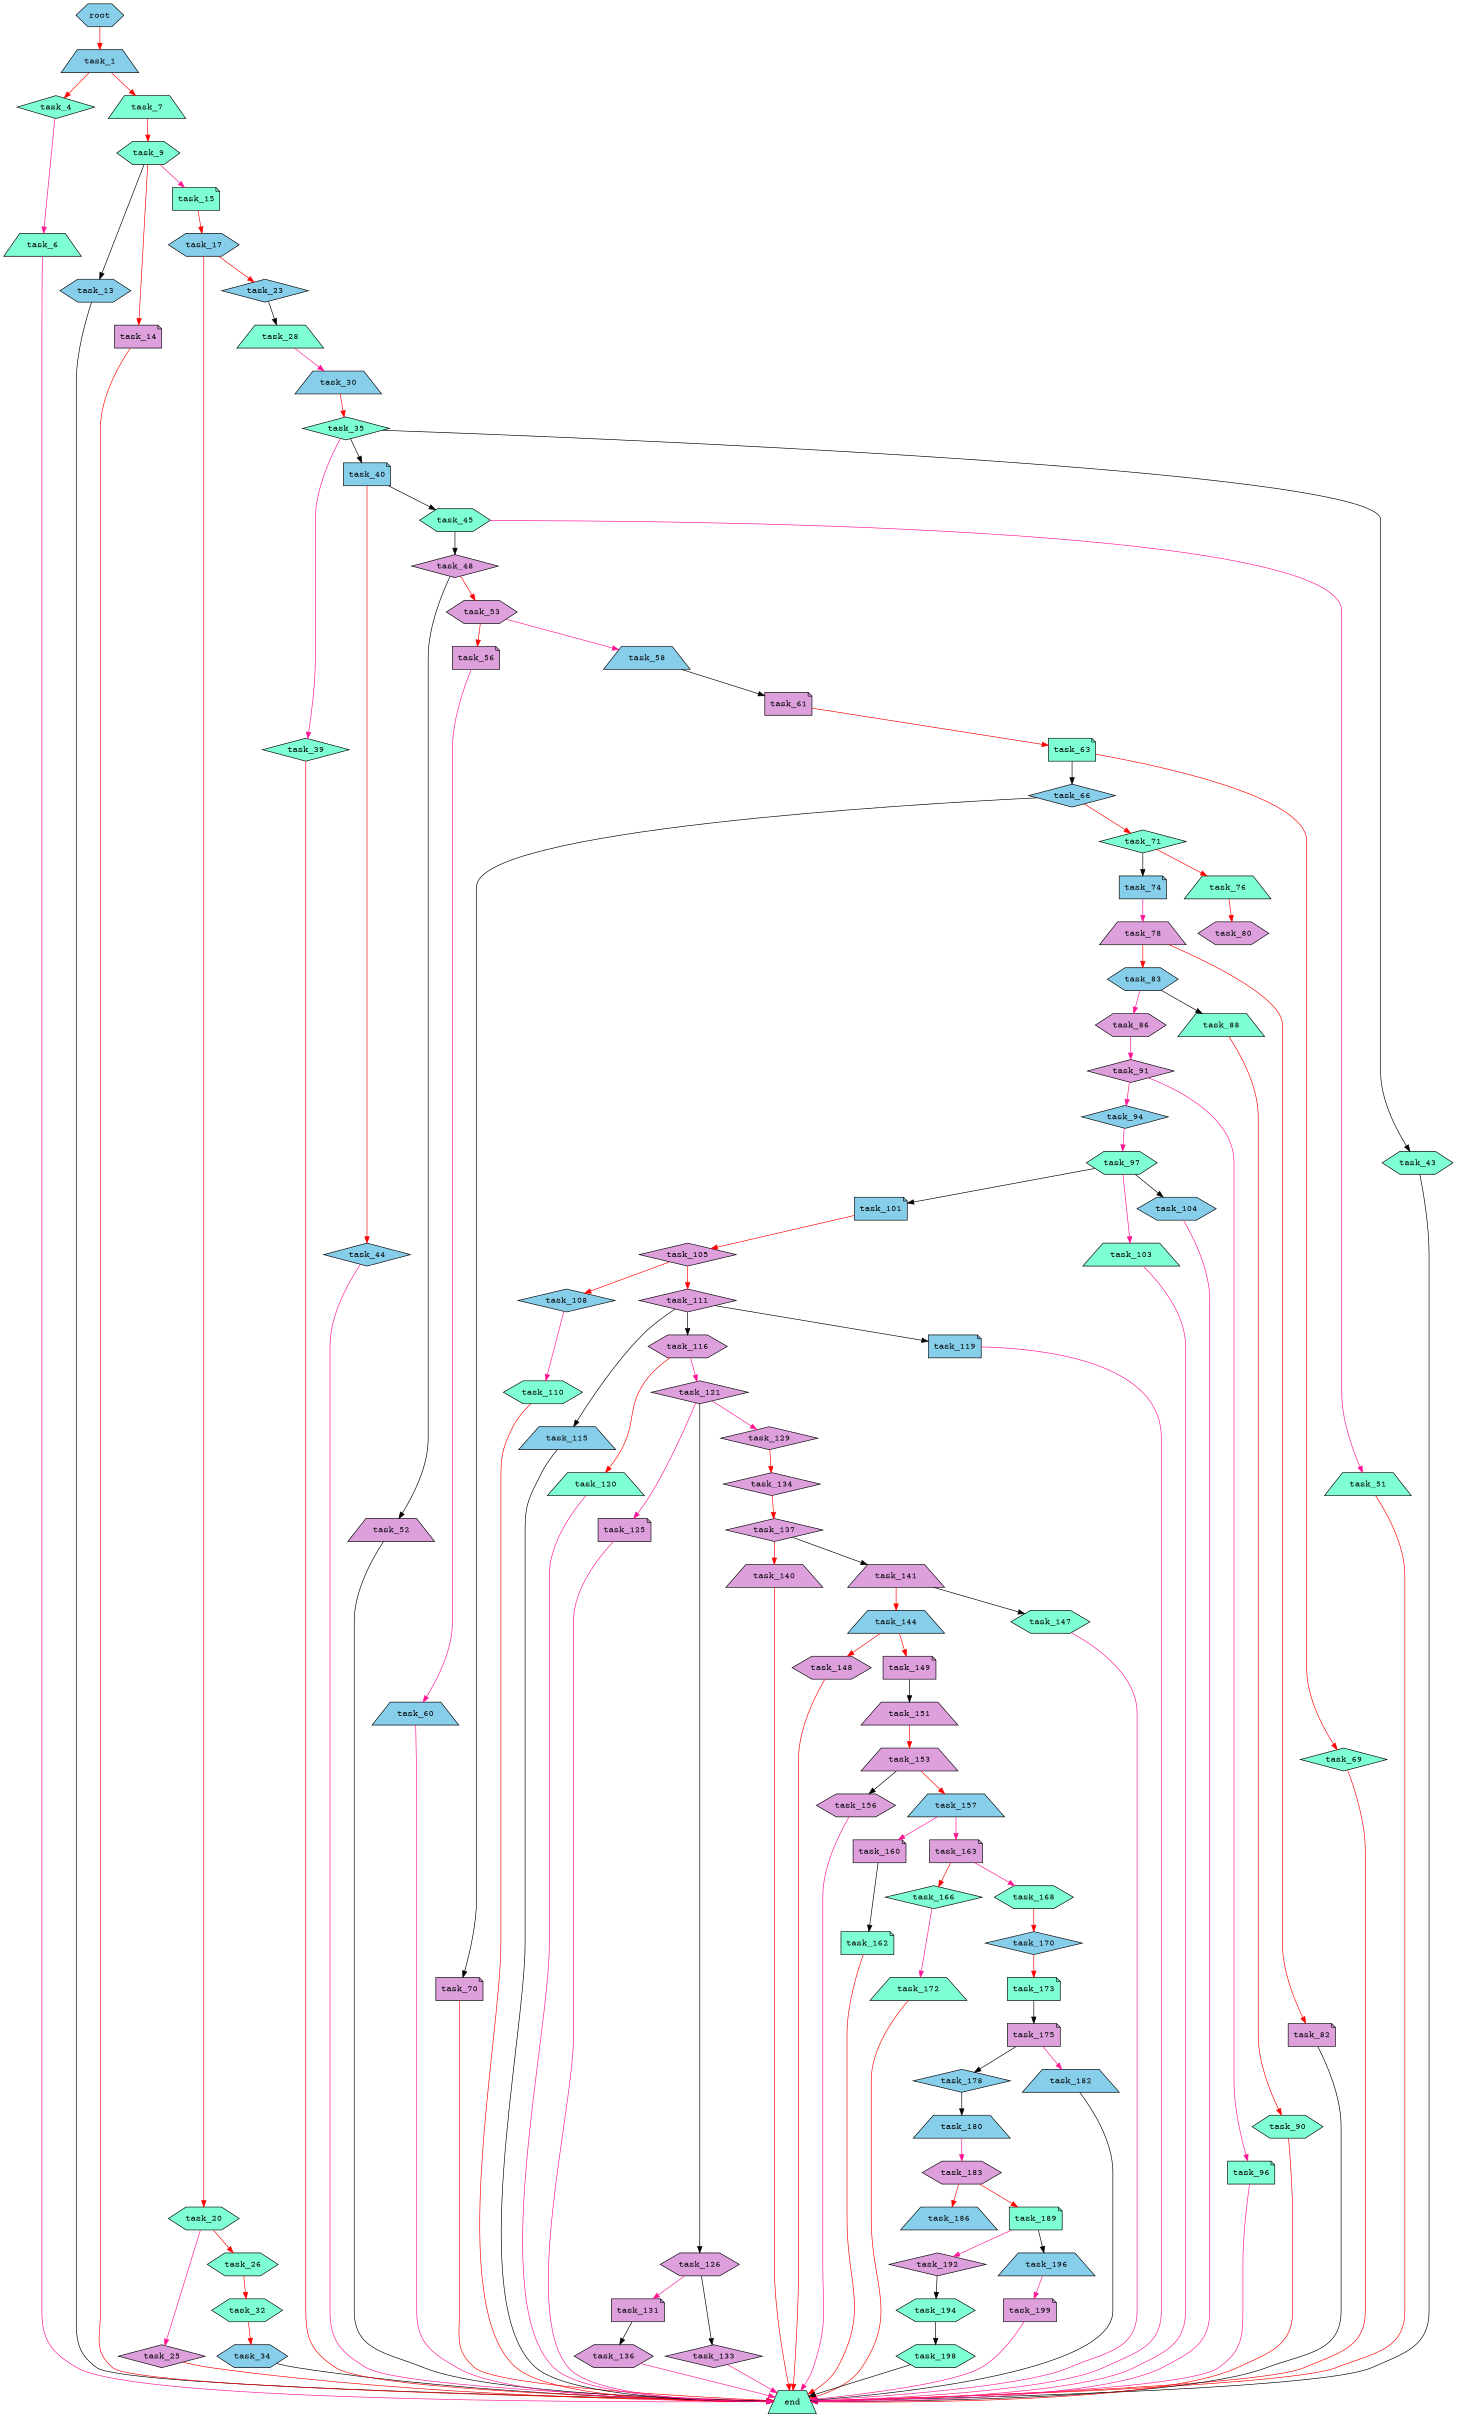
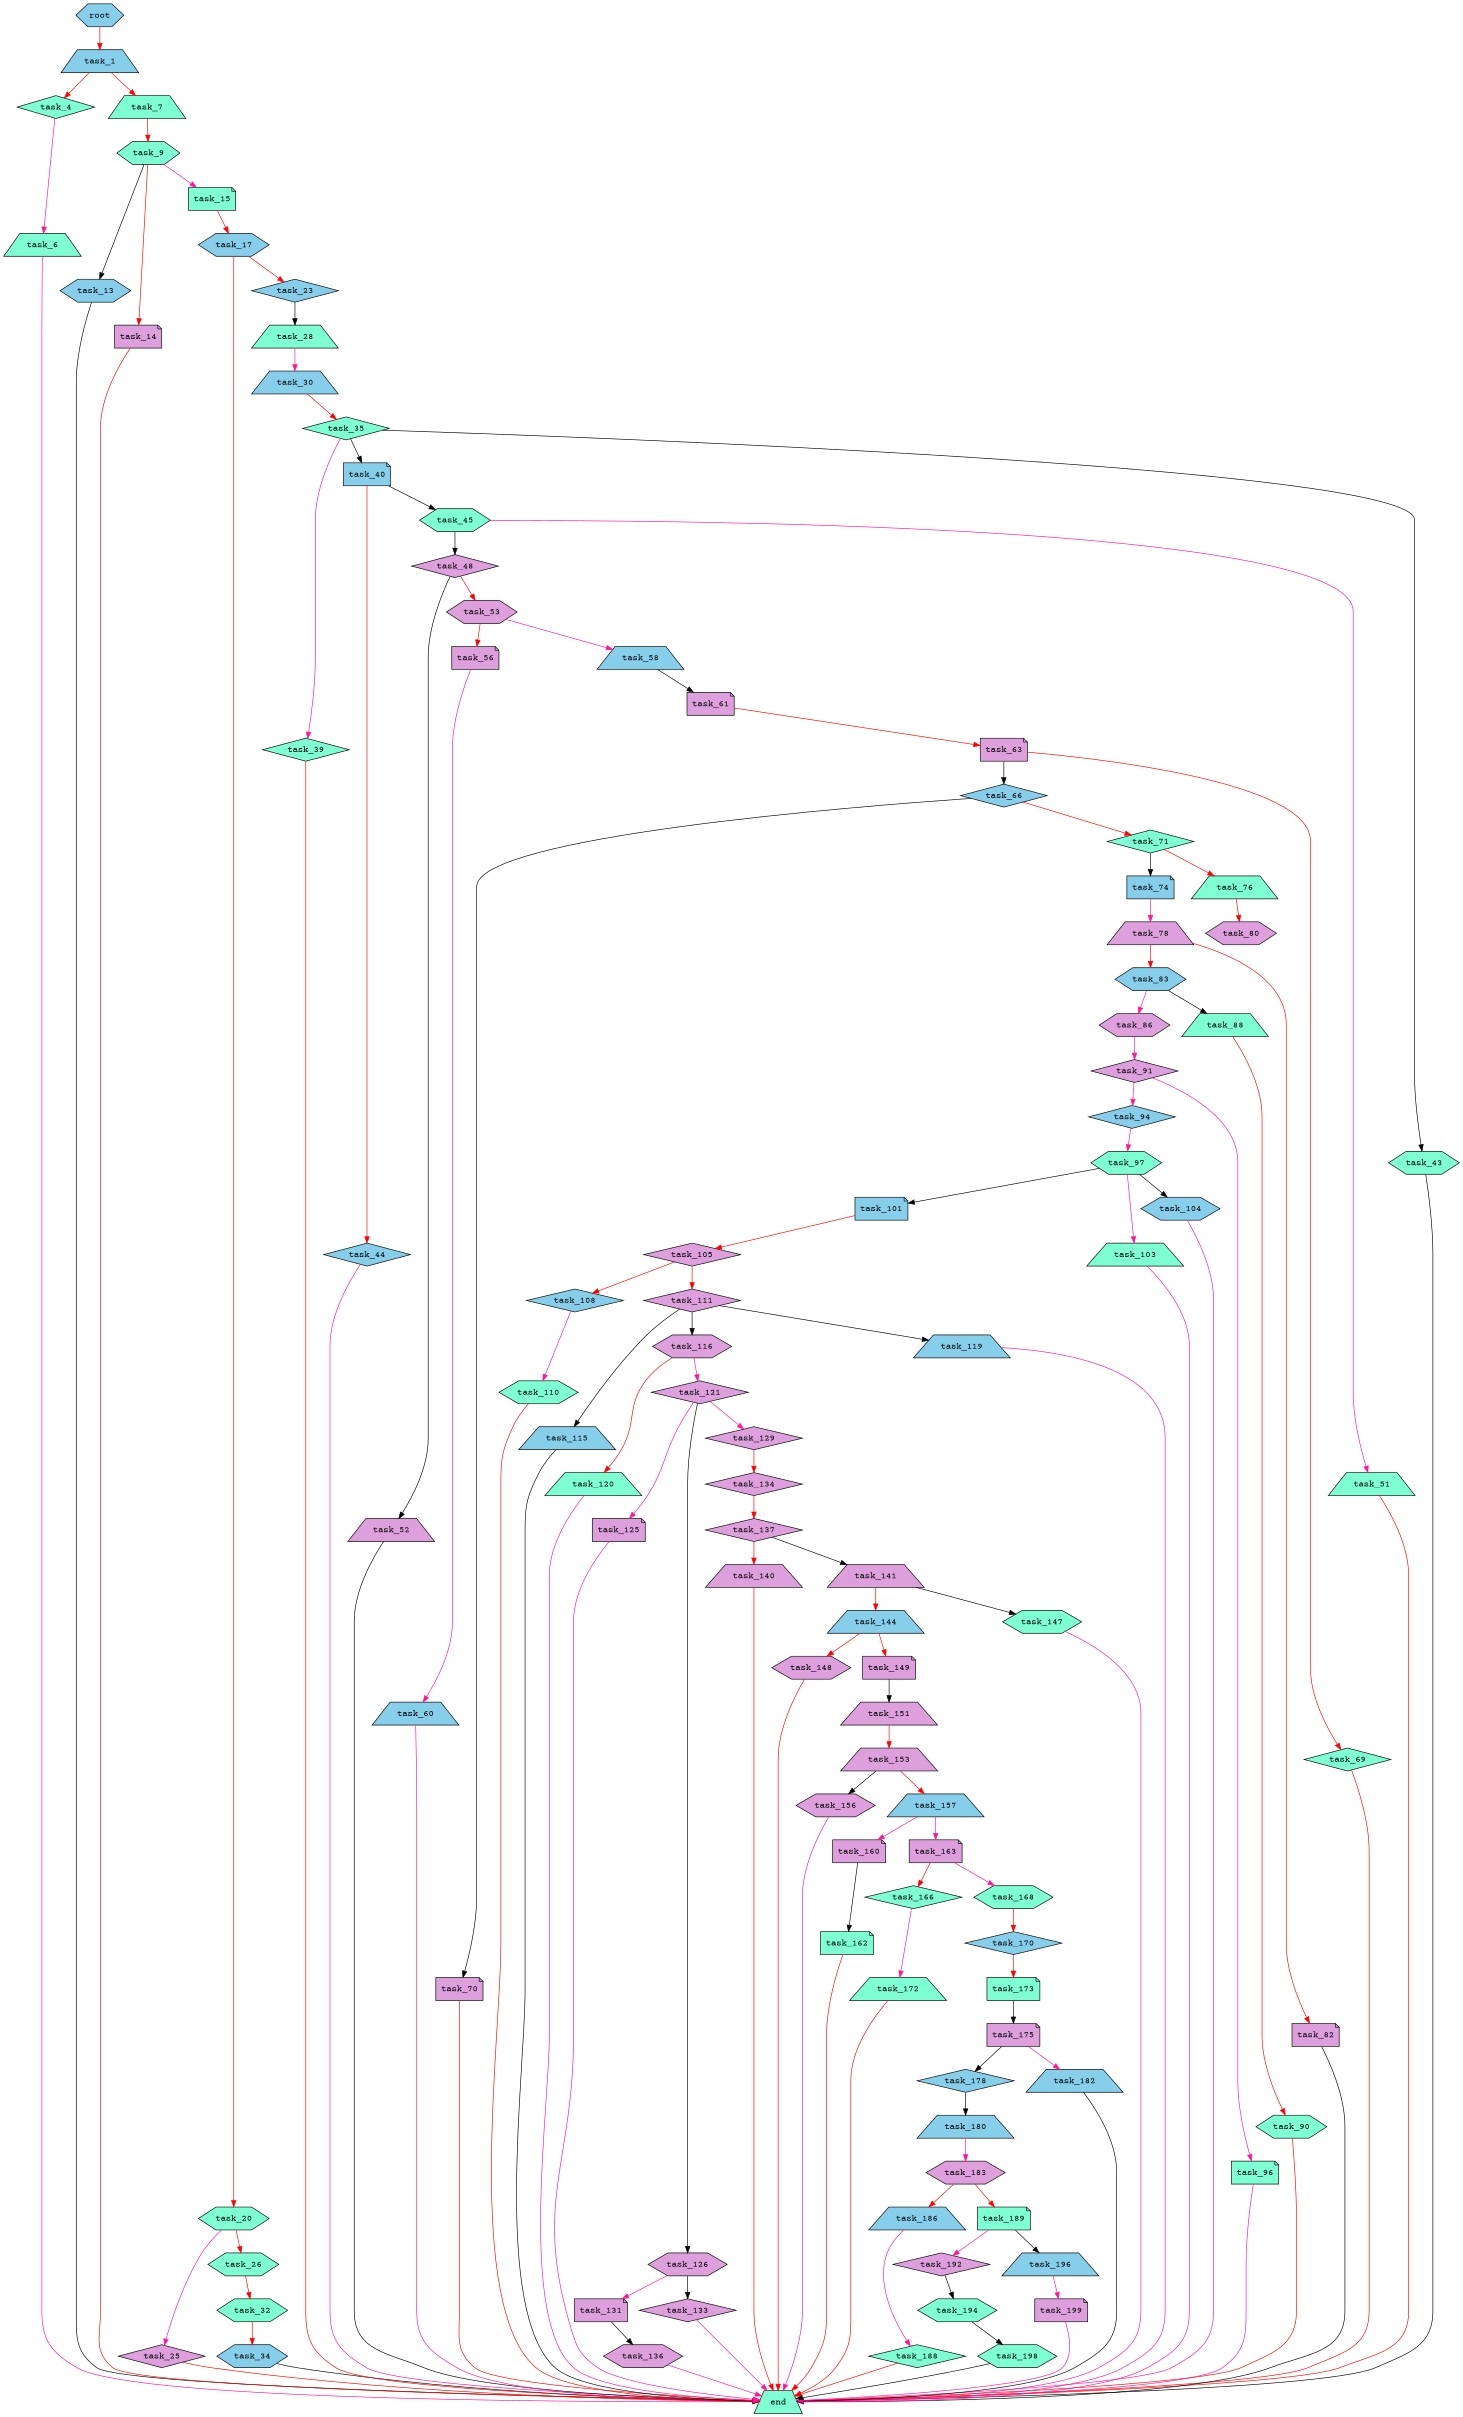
(1072, 750) -> (1004, 750)
(955, 1346) -> (962, 1346)
none -> (917, 2356)
